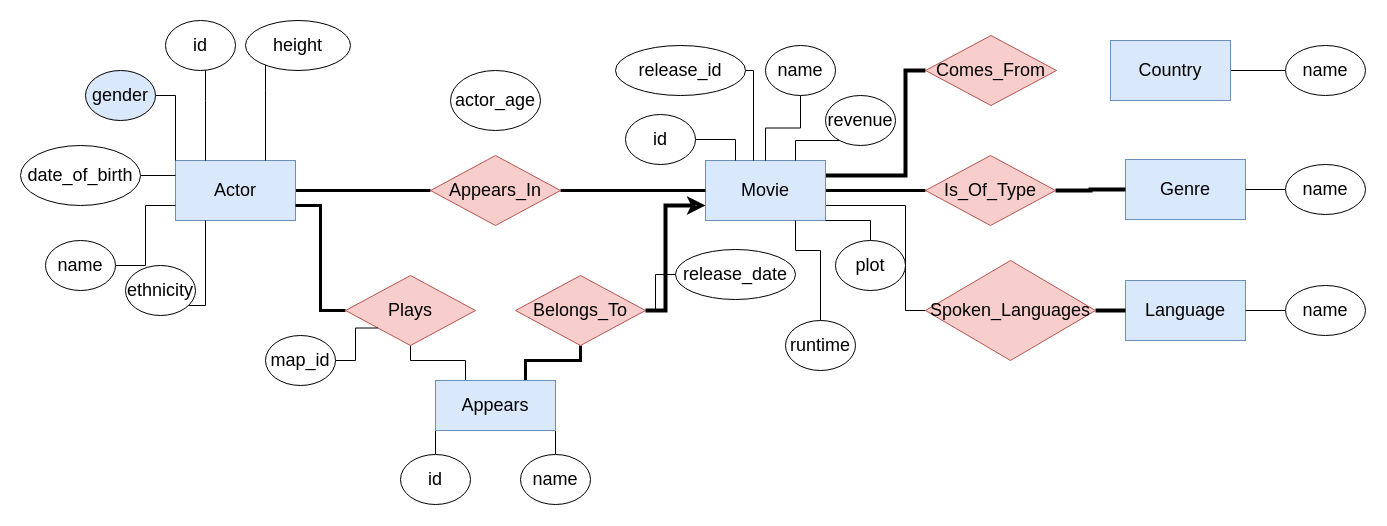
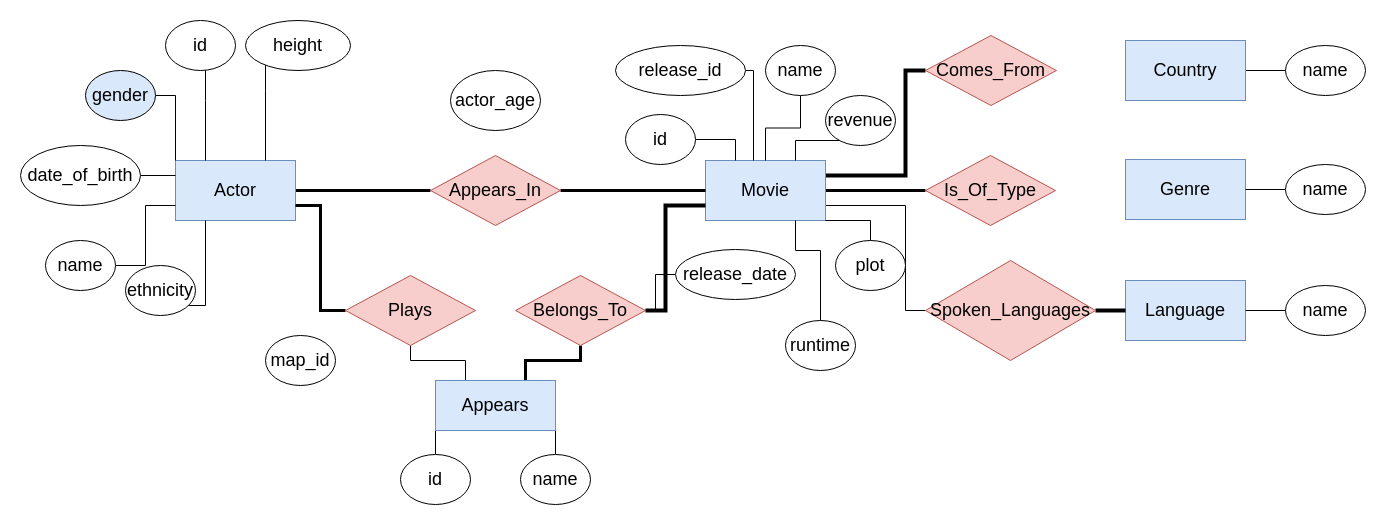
(1171, 71) -> (1186, 71)
(1091, 191) -> none
(691, 206) -> (697, 206)
(356, 343) -> none
